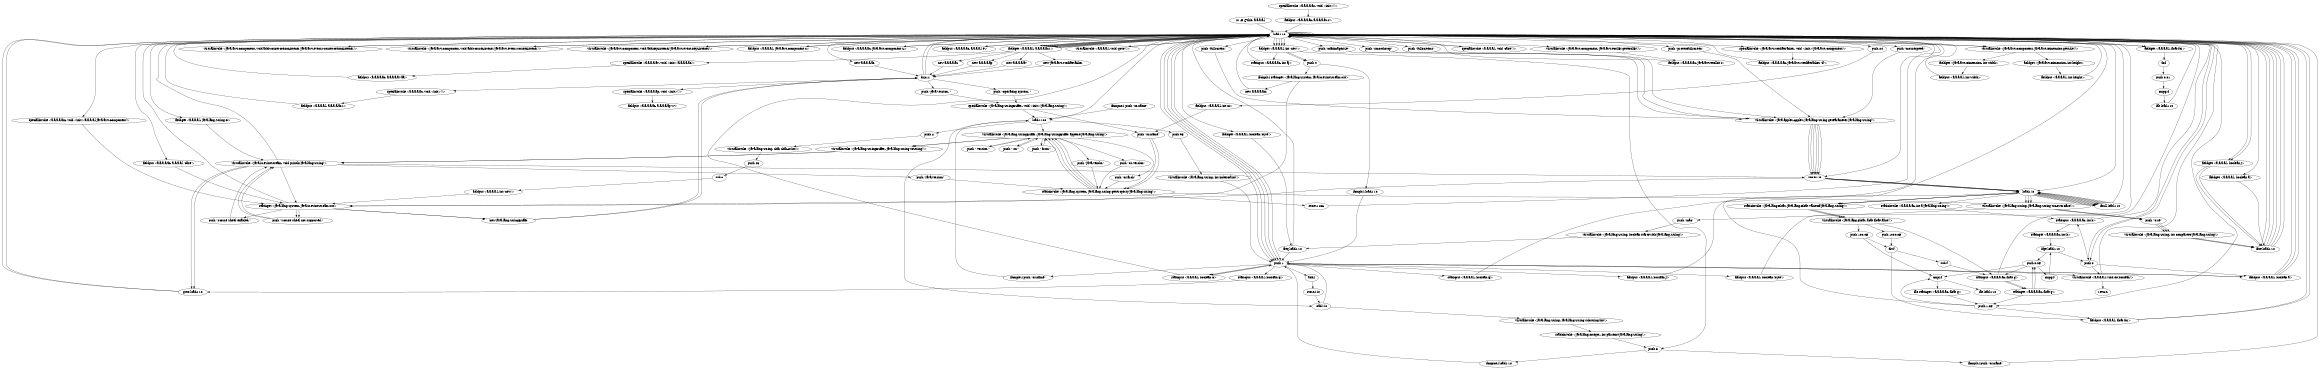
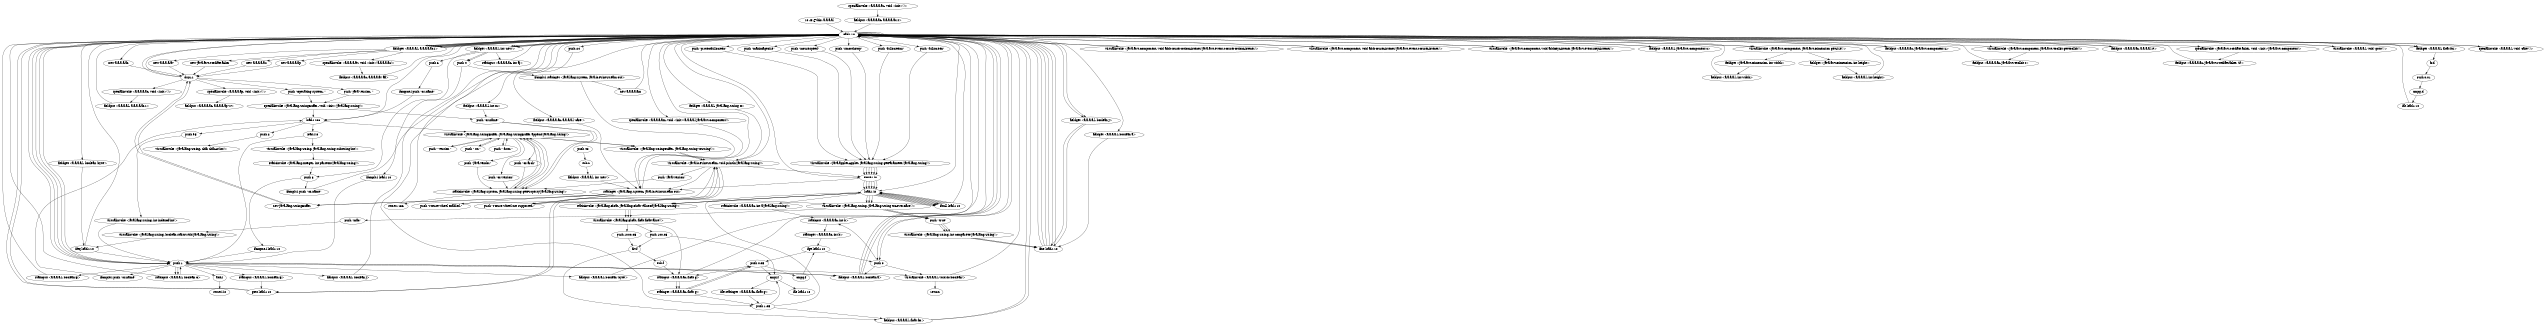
none -> (434, 63)
(759, 156) -> none
(1317, 298) -> none
